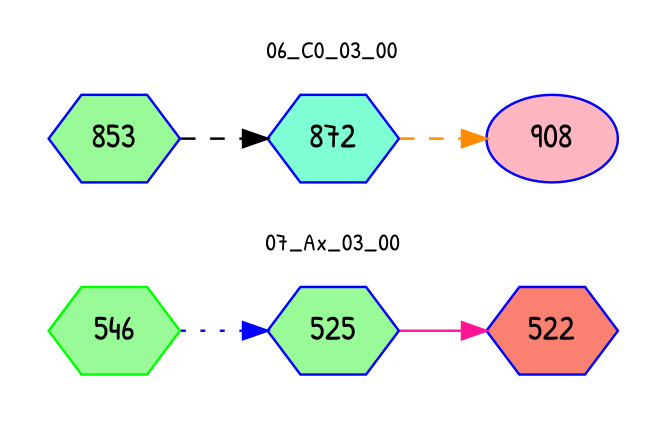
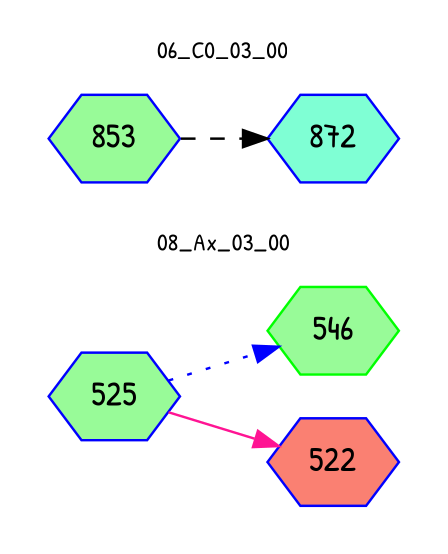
(552, 139) -> none
(333, 244) -> (224, 244)
(212, 331) -> (212, 367)
